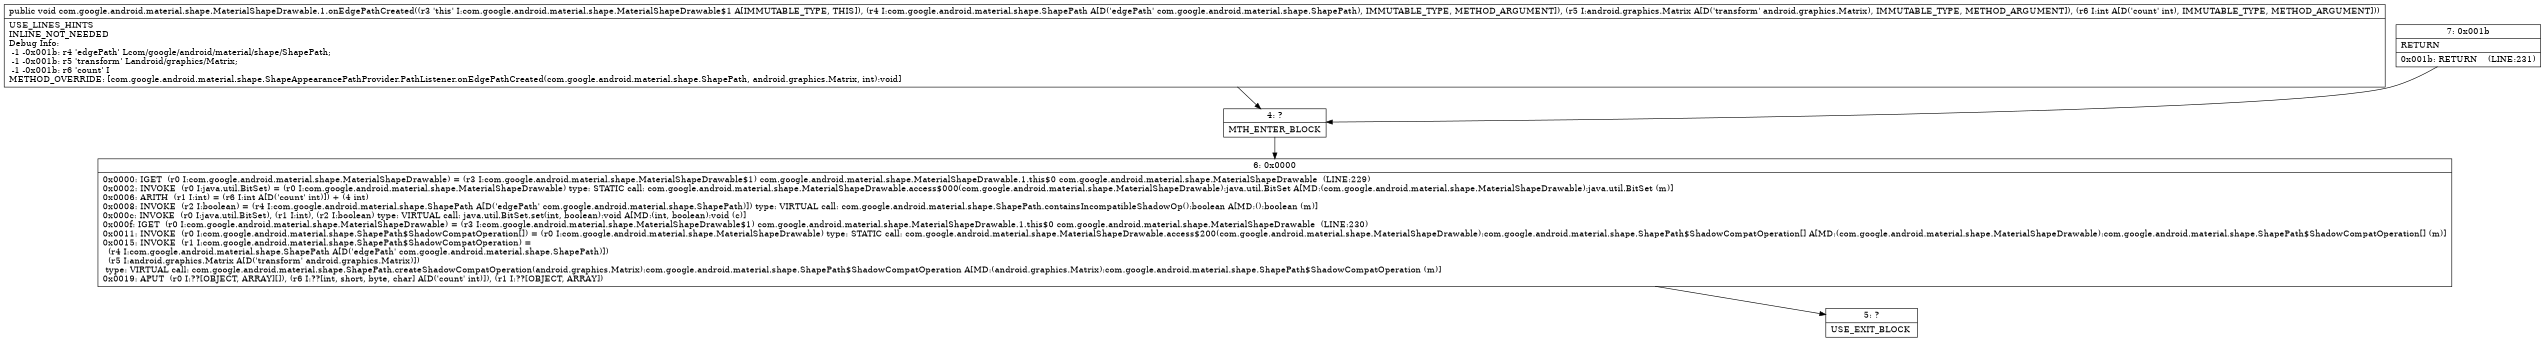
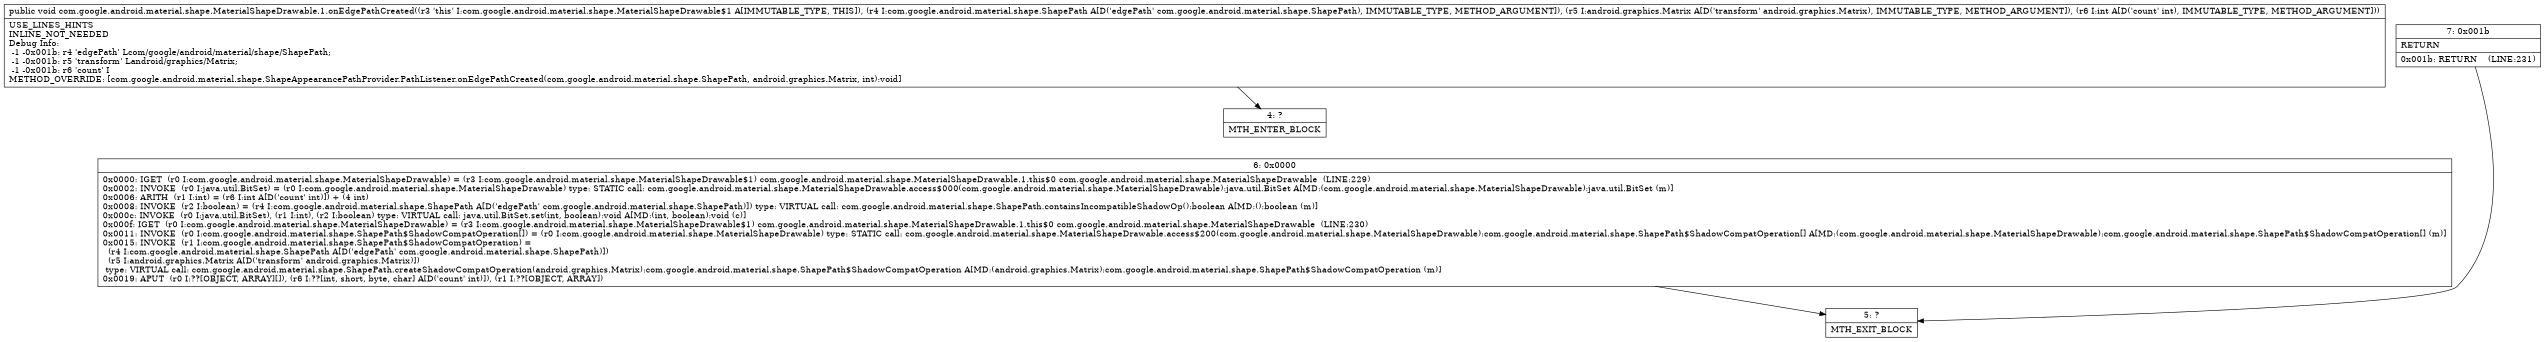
(1888, 114) -> (2306, 305)
(1275, 145) -> none
(1871, 330) -> (1872, 330)
